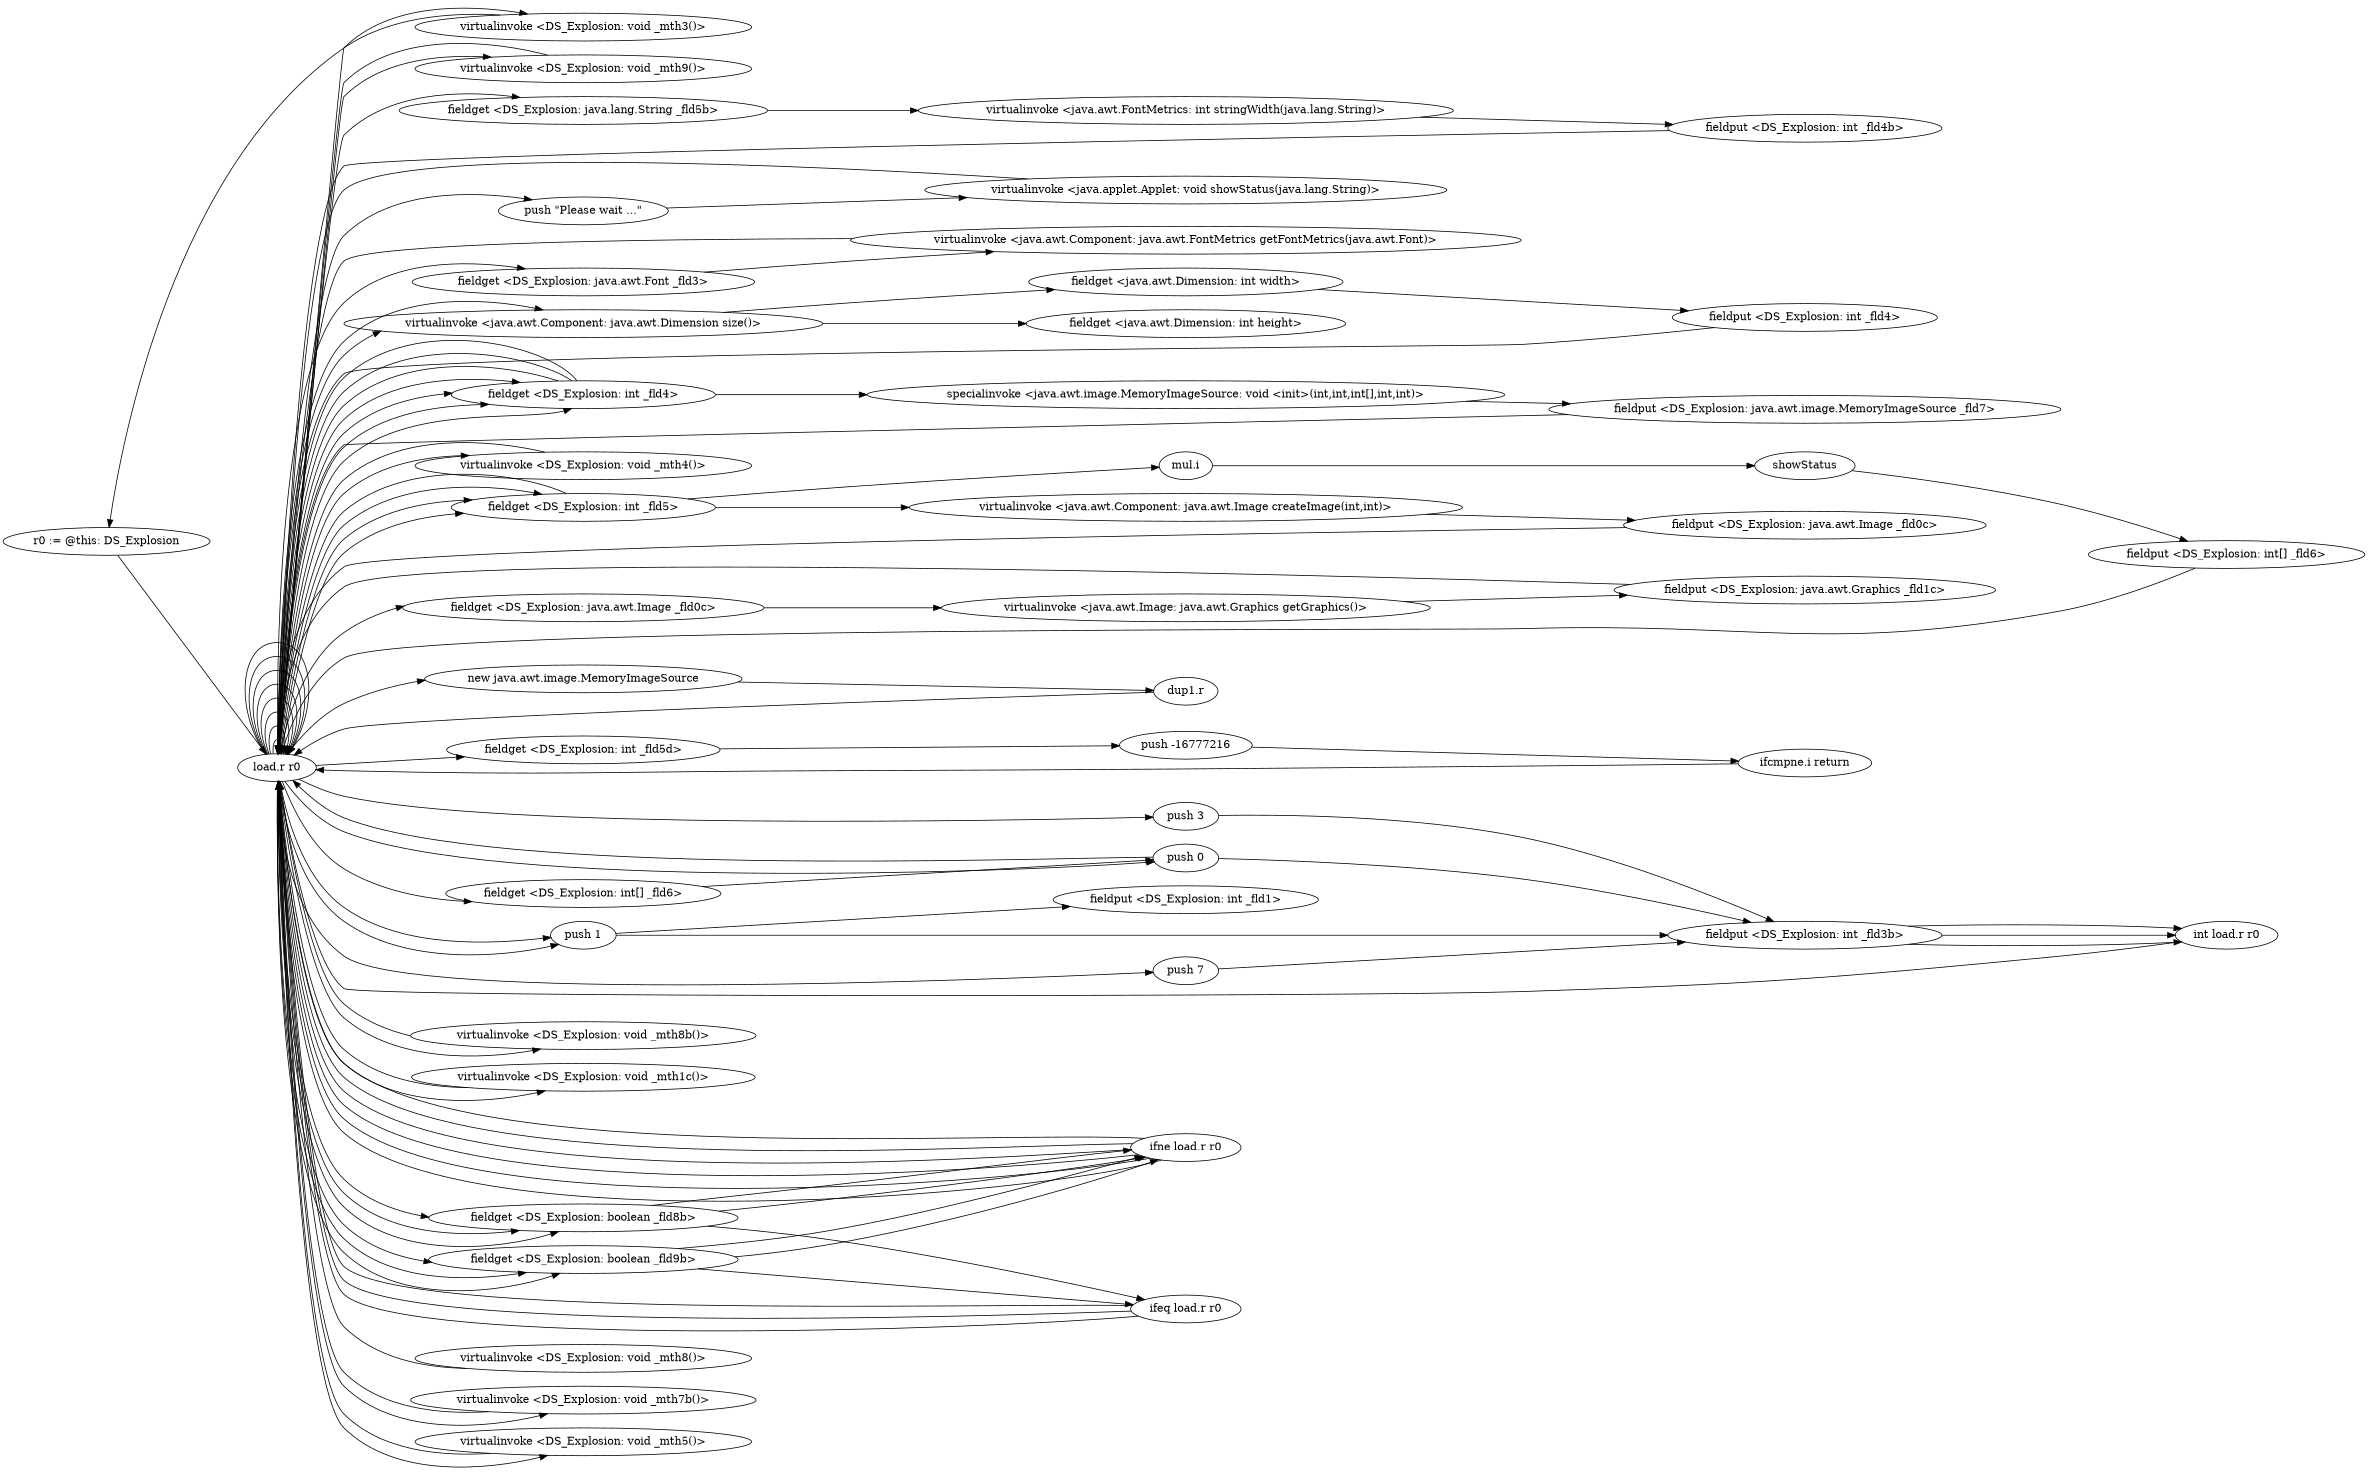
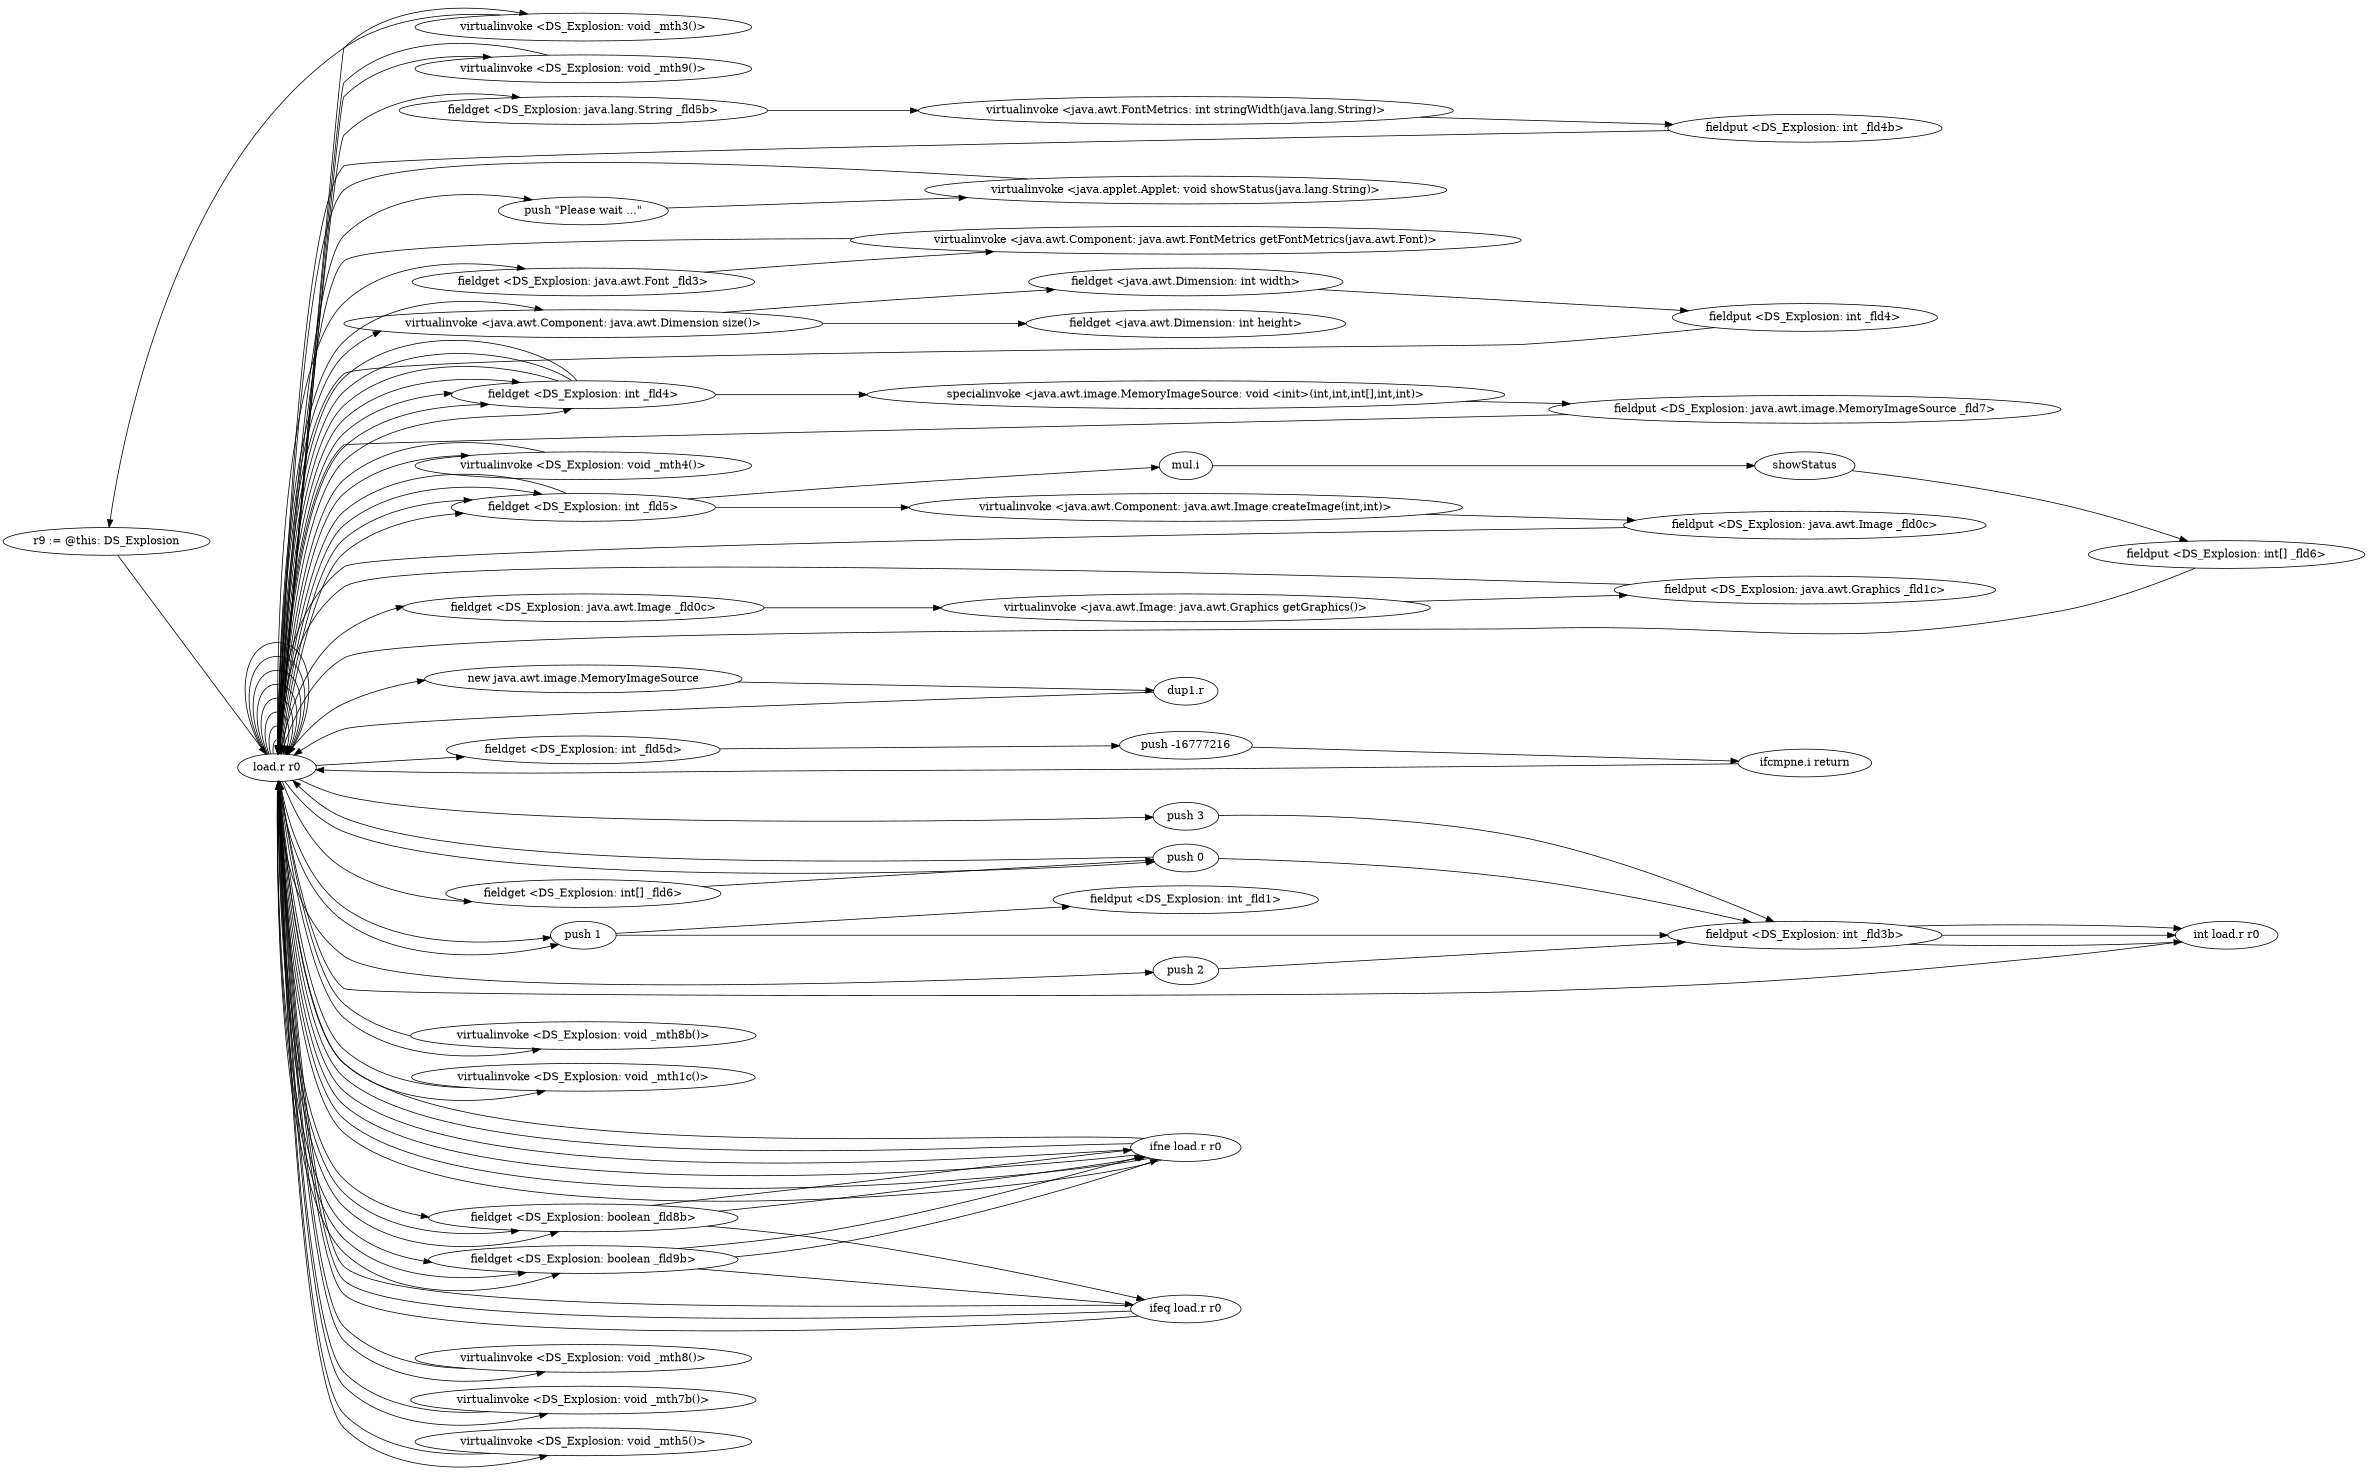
(107, 541) -> (107, 541)
(1186, 971) -> (1186, 971)
none -> (333, 1316)
